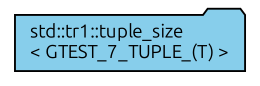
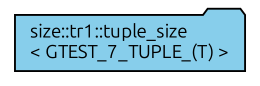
(130, 43) -> (130, 43)
